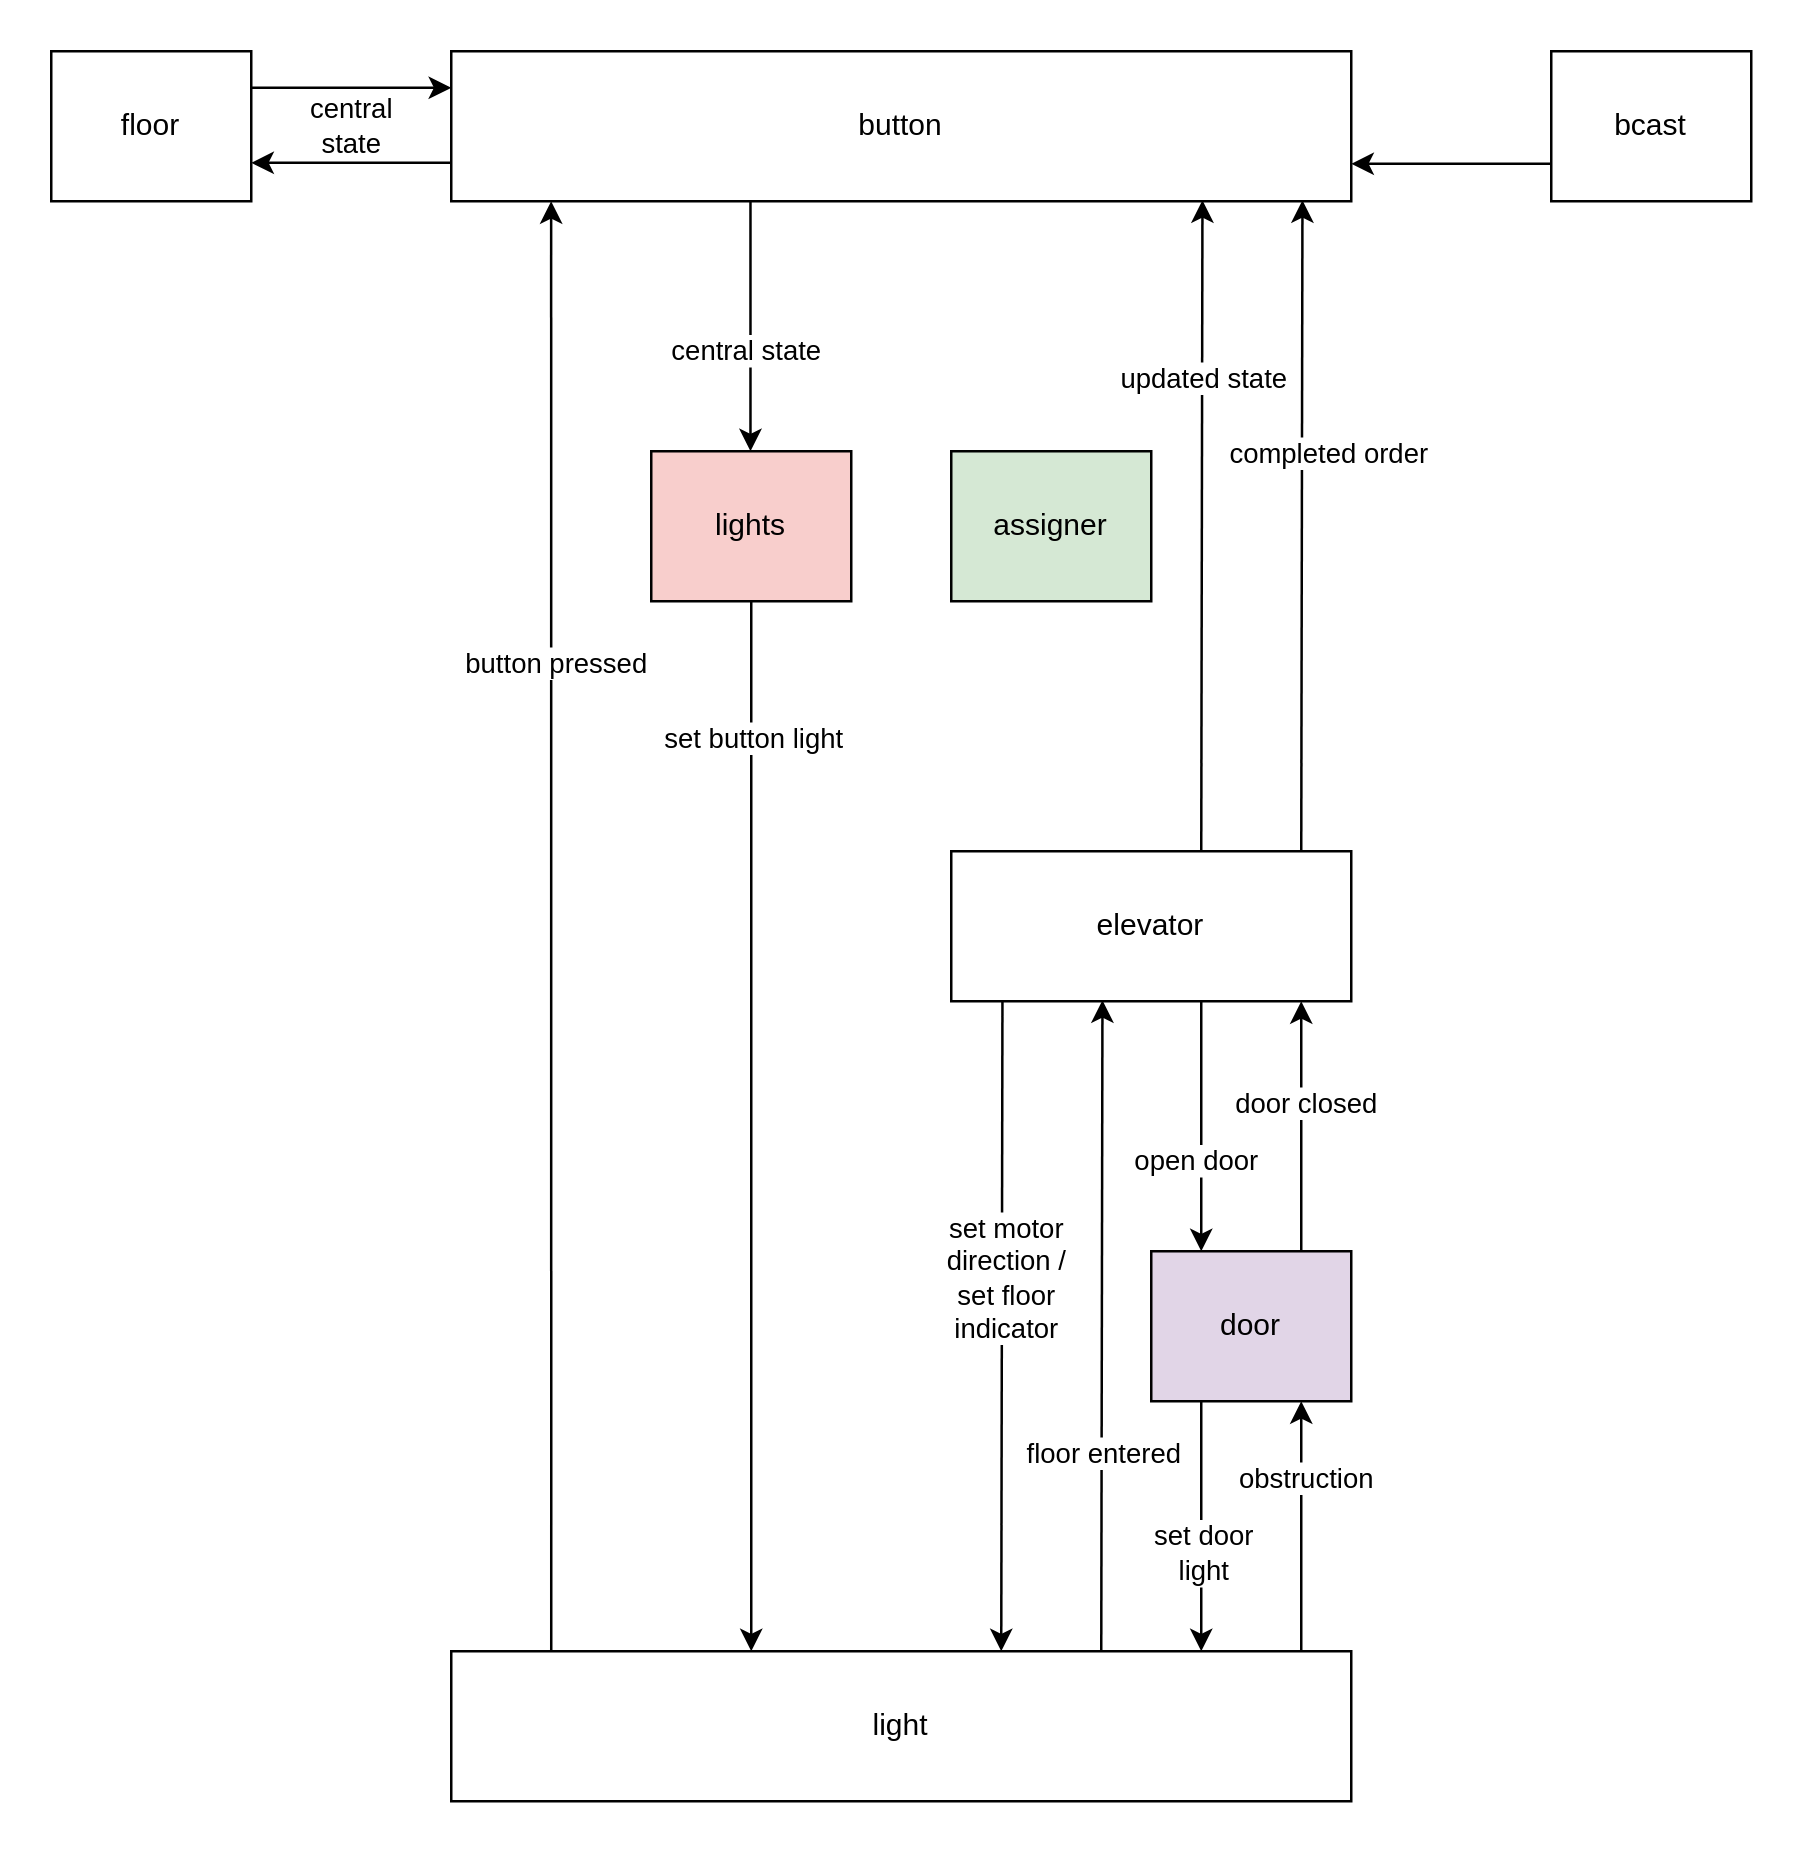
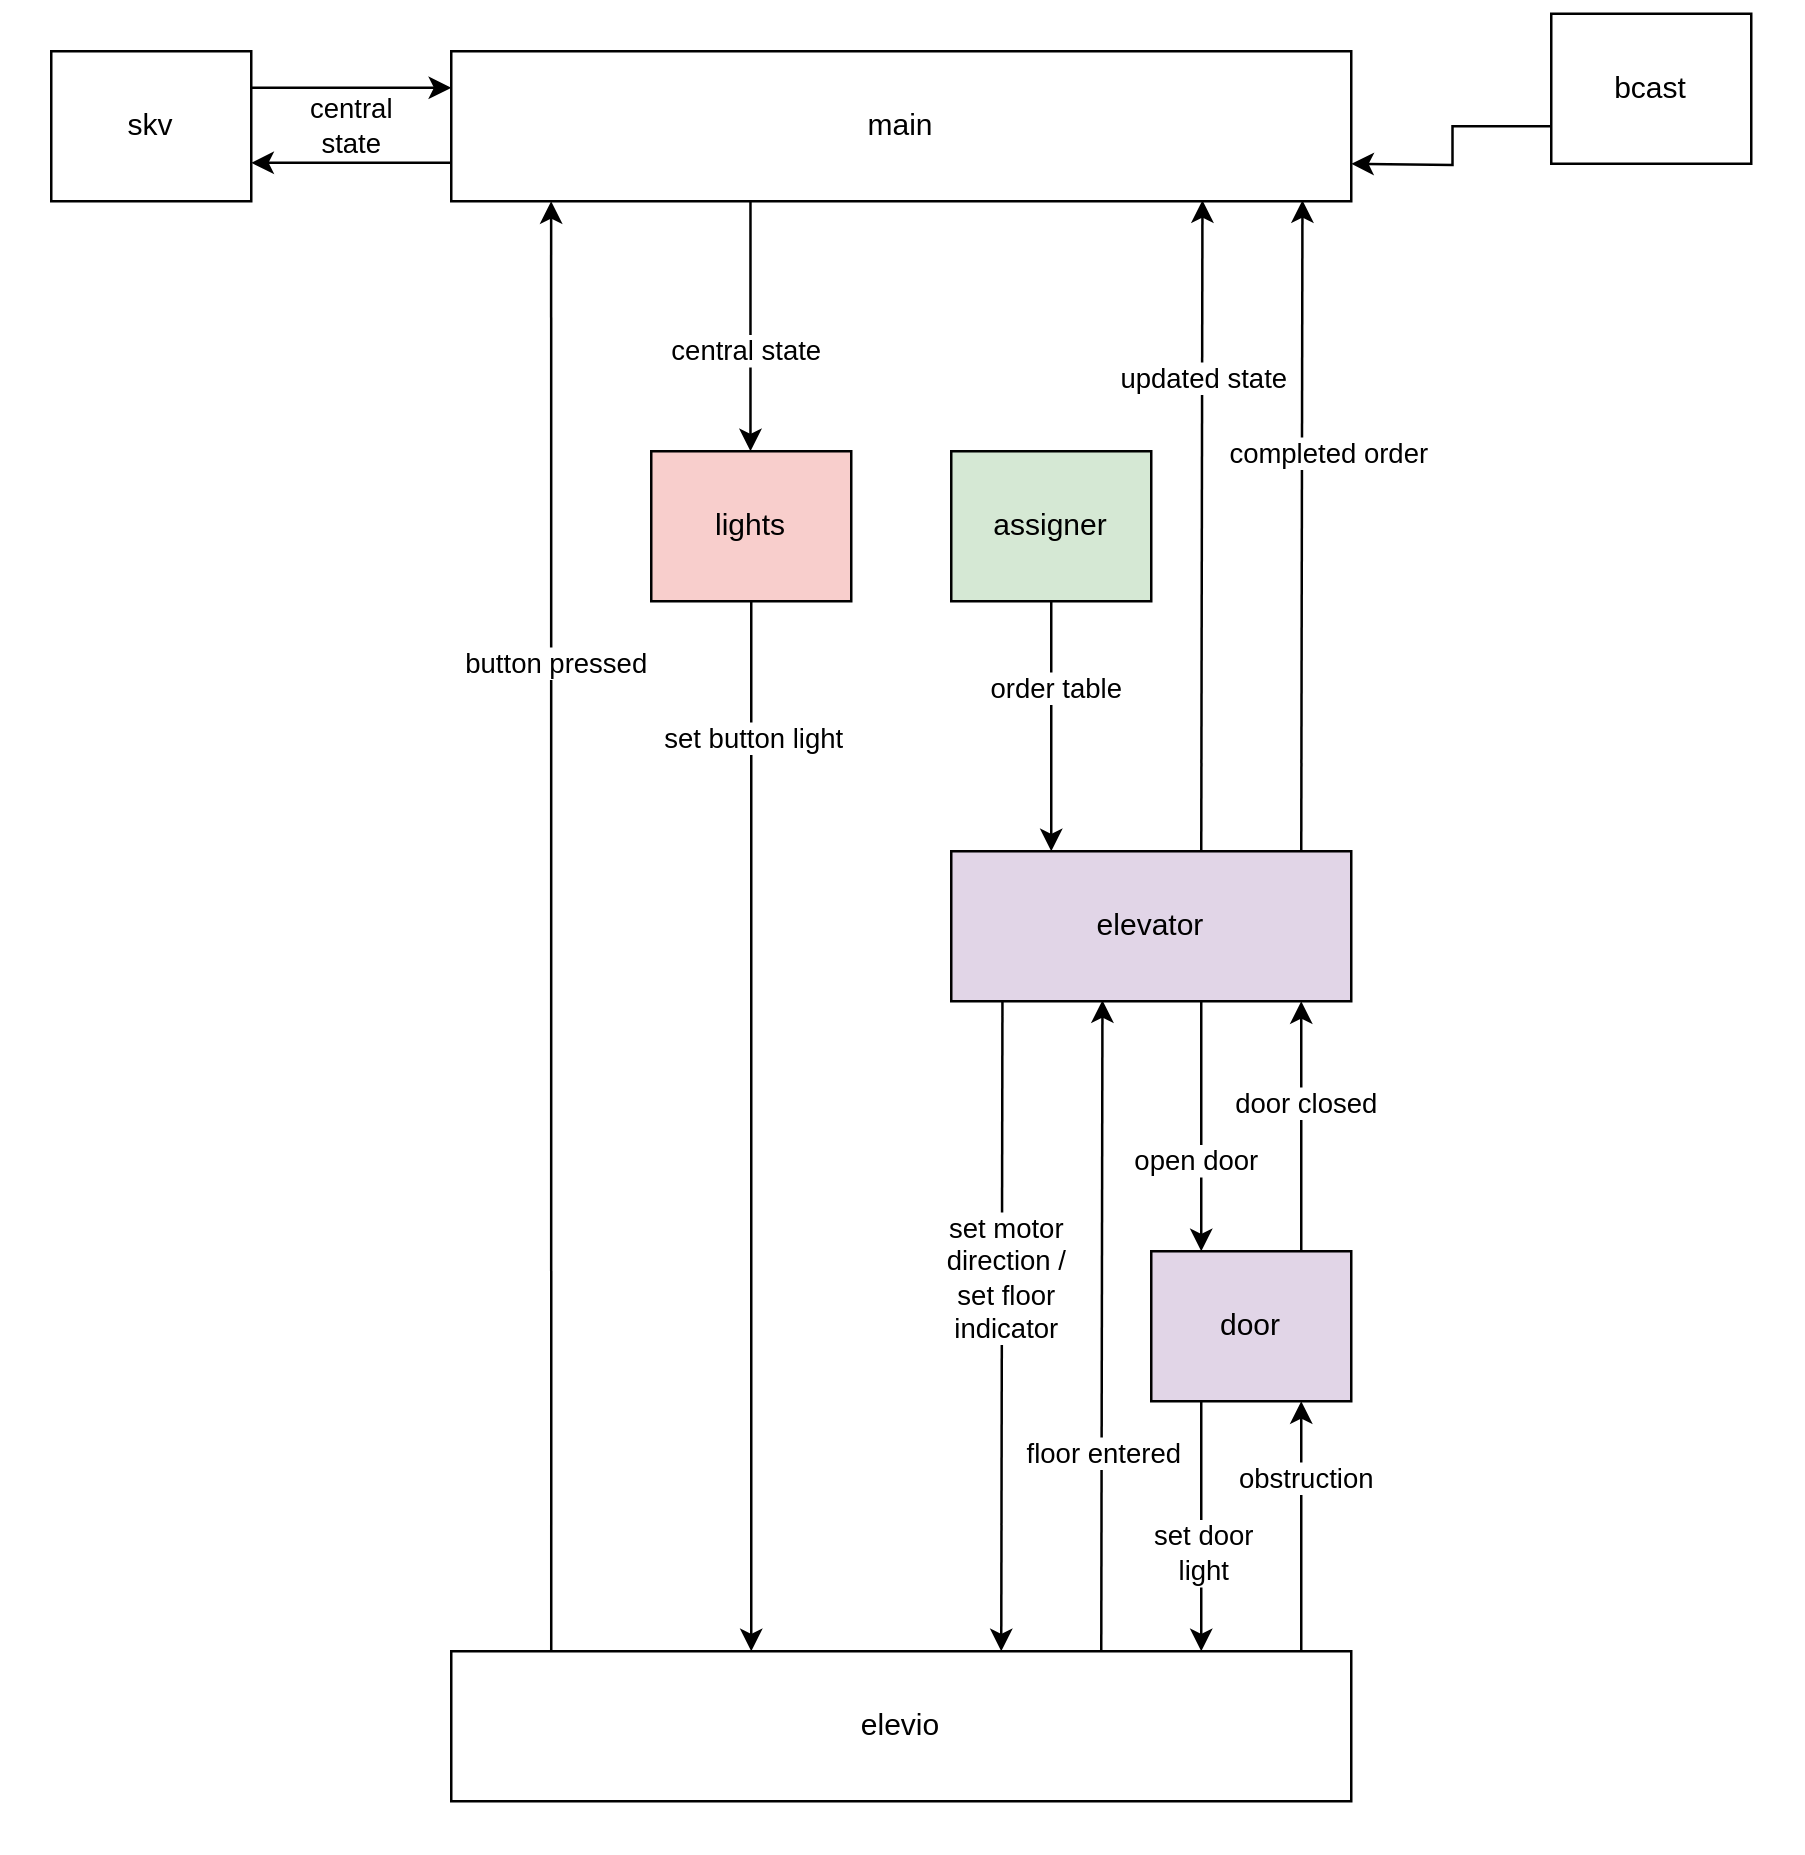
(151, 126) -> (151, 126)
(901, 126) -> (901, 126)
(1651, 126) -> (1651, 89)
none -> (1051, 758)
(1151, 926) -> (1151, 926)
(901, 1726) -> (901, 1726)
